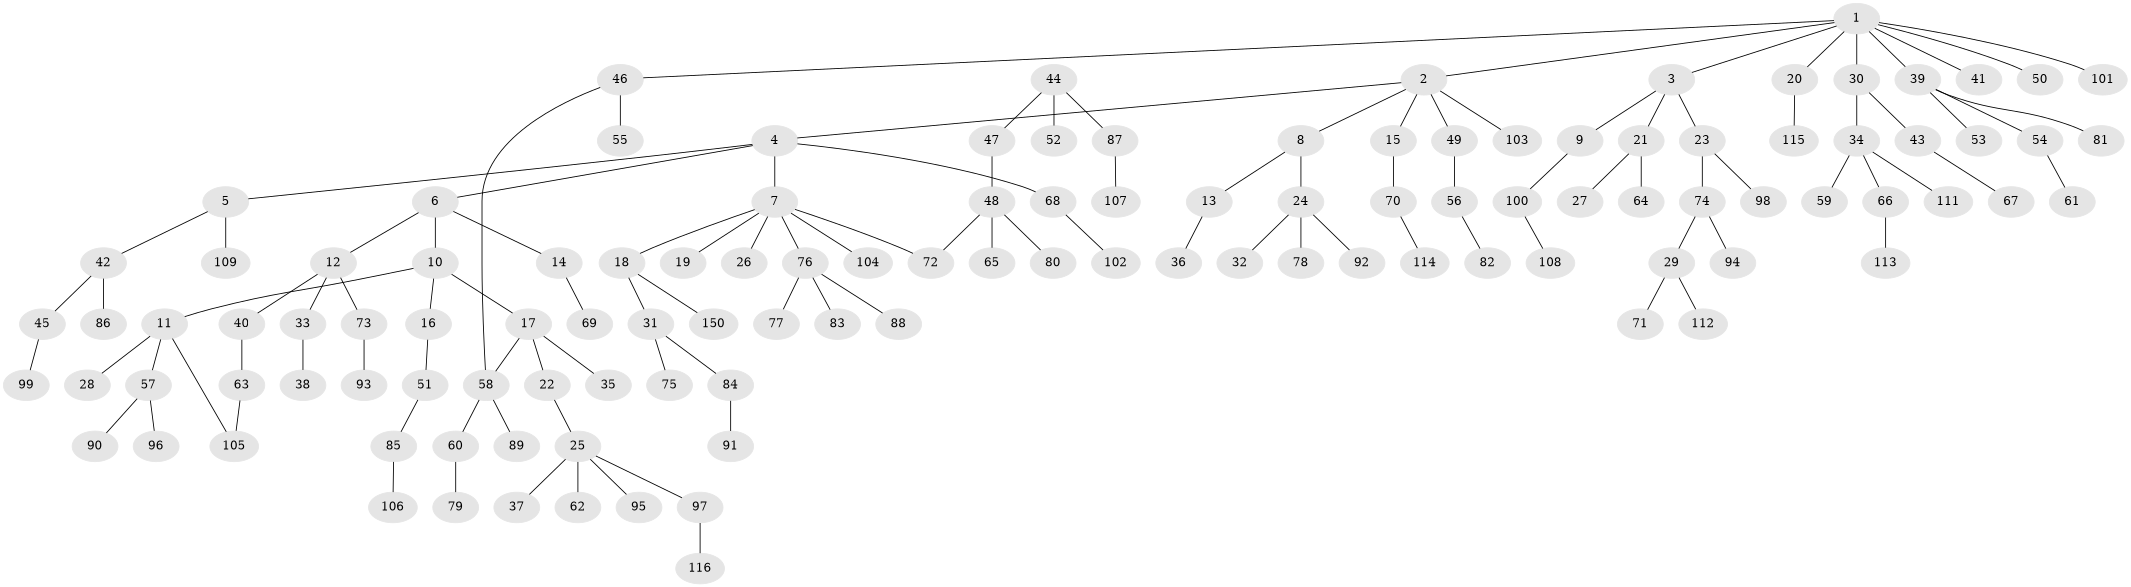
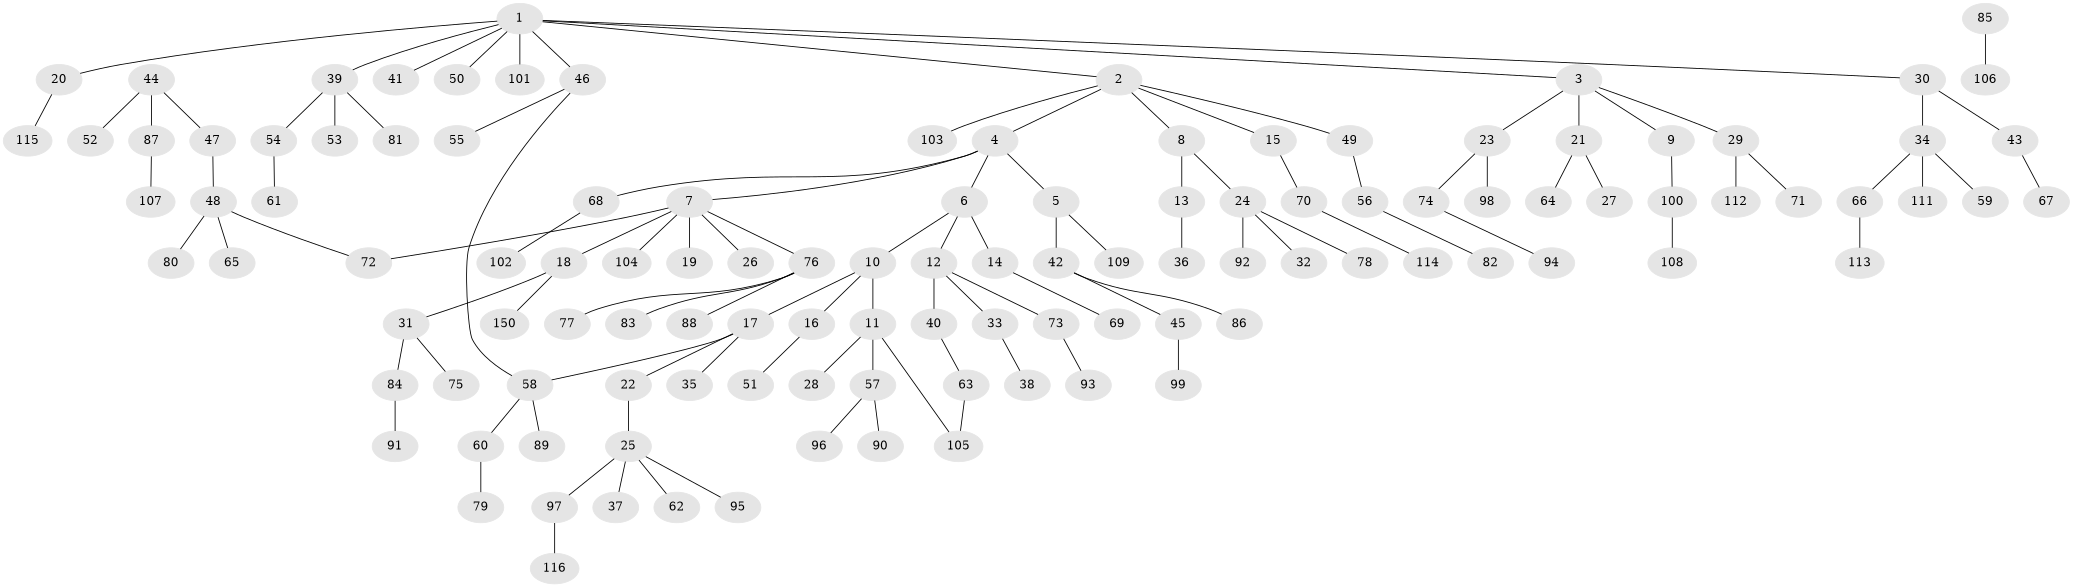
(1687, 233) -> (1658, 109)
(409, 416) -> none
